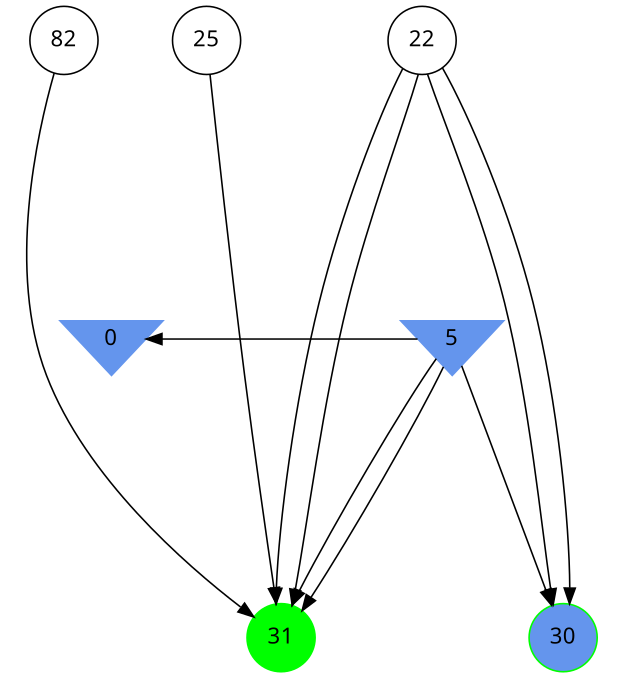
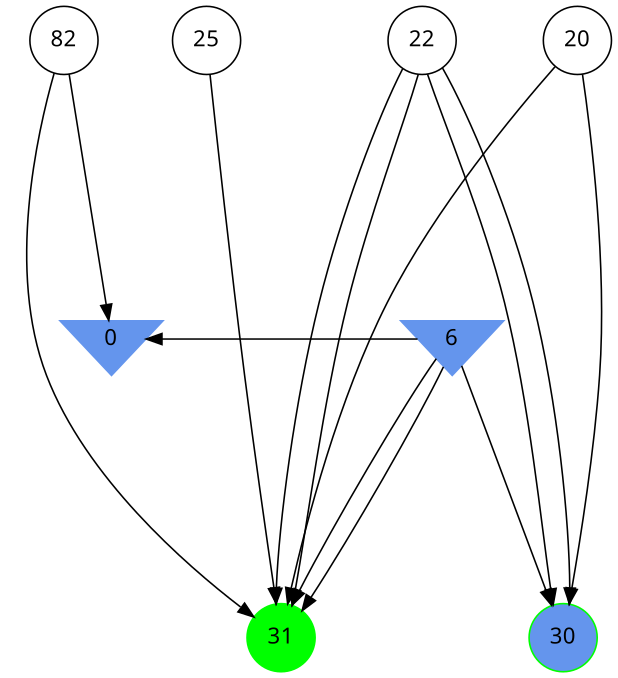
none -> (577, 40)
none -> (88, 189)
(452, 339) -> (452, 339)
